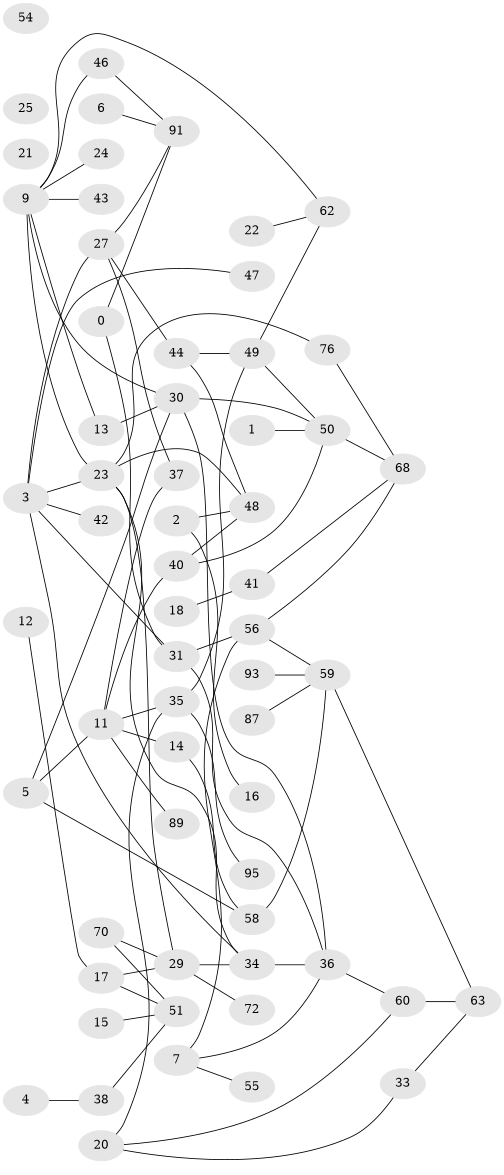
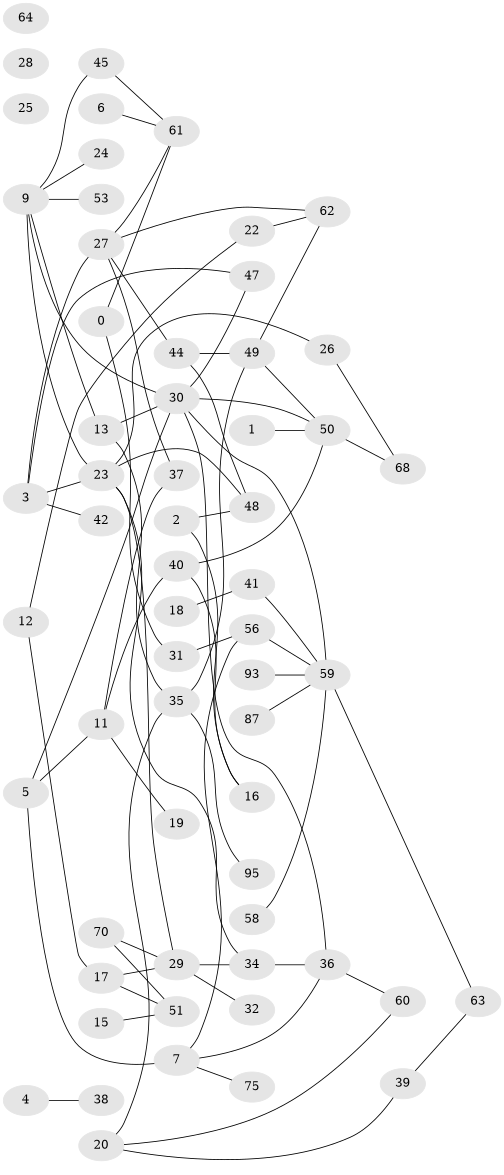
(26, 18) -> (26, 18)
(145, 50) -> (211, 212)
none -> (26, 64)
(101, 64) -> (101, 64)
(177, 131) -> (177, 131)
(26, 154) -> none
(101, 199) -> (101, 199)
none -> (221, 341)
(327, 350) -> (327, 350)
none -> (79, 407)
none -> (295, 522)
(328, 527) -> (292, 628)
(214, 537) -> (215, 681)
(340, 559) -> none
(101, 578) -> none
(139, 713) -> (141, 514)
(177, 747) -> none
(84, 757) -> none
(231, 822) -> none
(177, 824) -> (177, 824)
(139, 856) -> (48, 970)
(441, 1002) -> none
(252, 1010) -> (252, 1010)
(139, 1056) -> none
(403, 1084) -> (403, 1084)
(252, 1087) -> (252, 1087)
